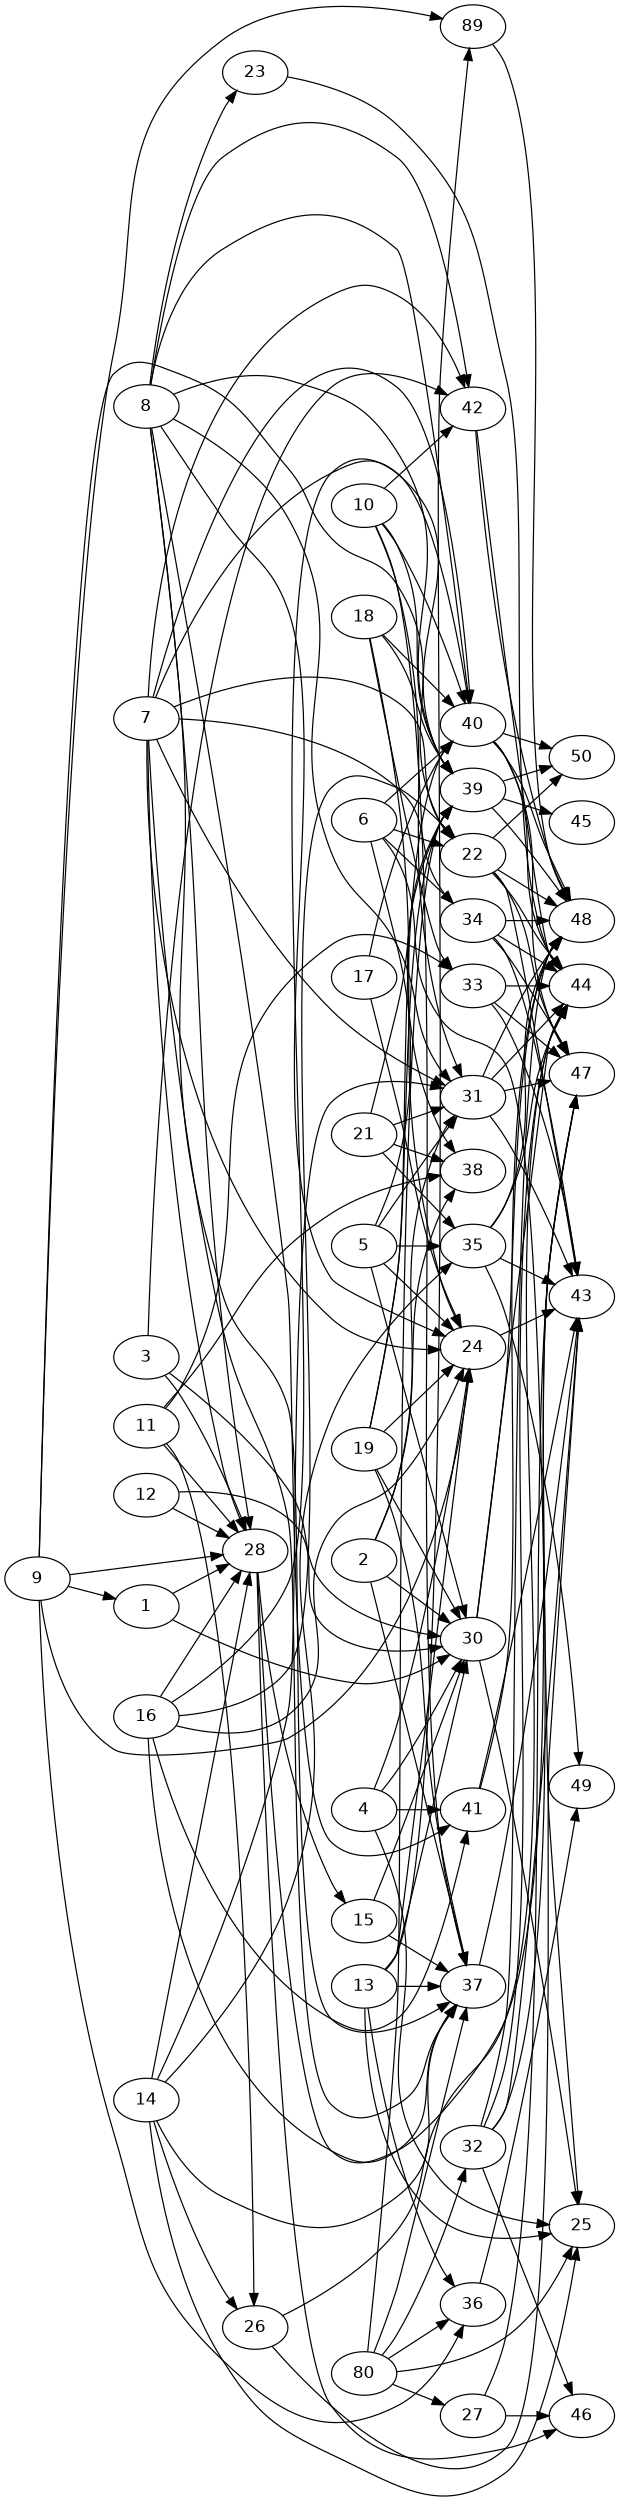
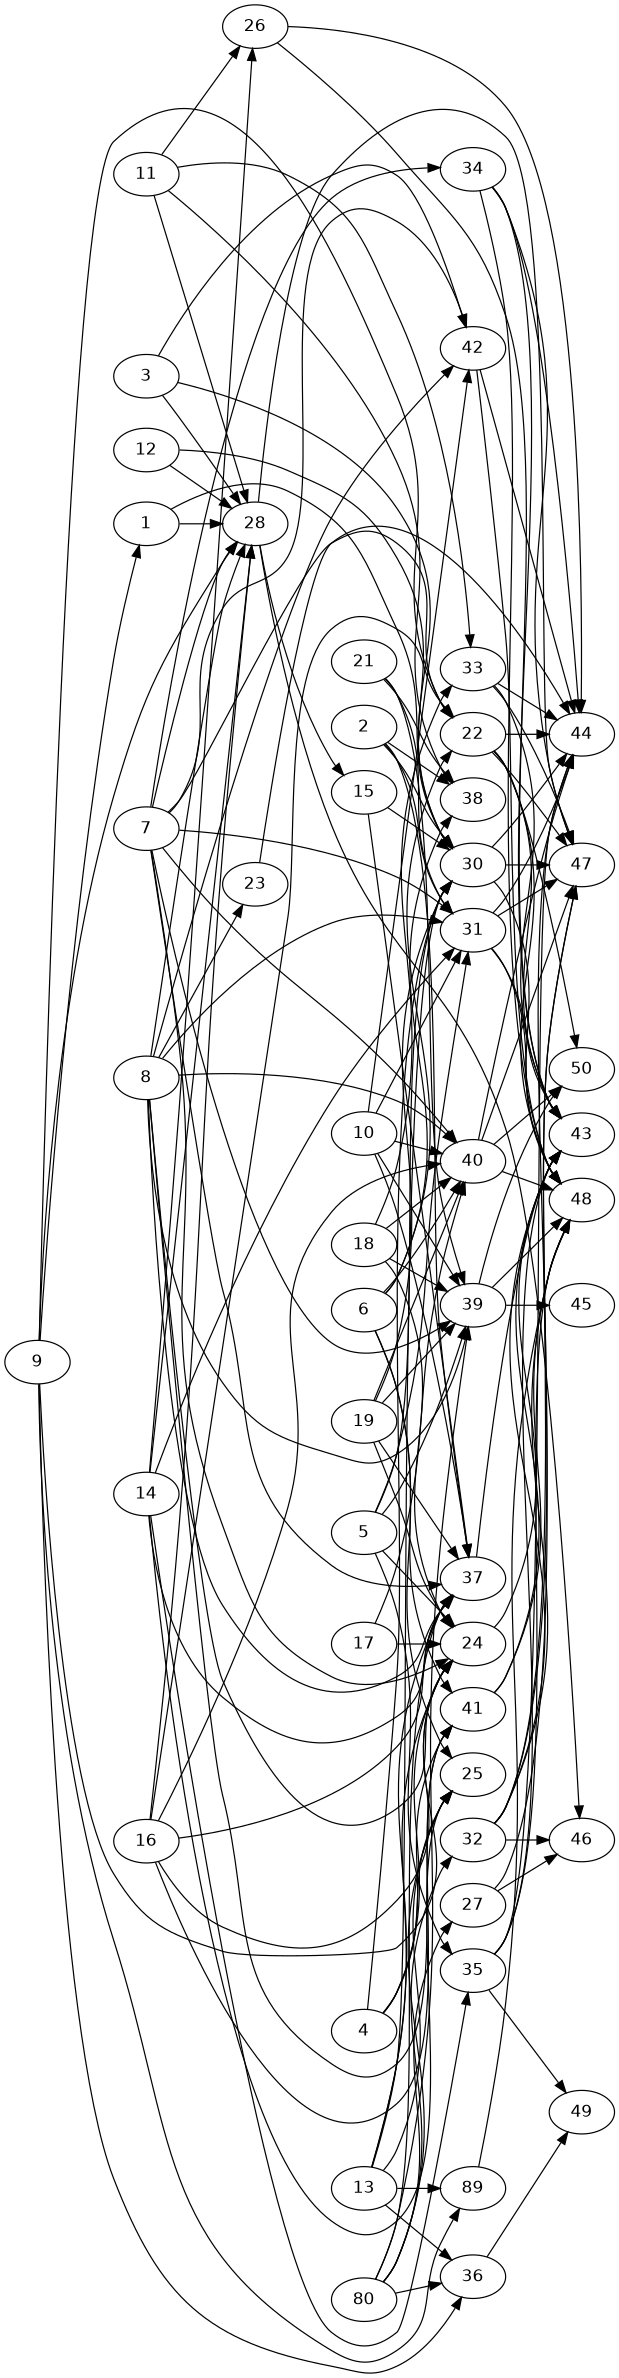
(414, 866) -> (410, 1507)
(414, 1186) -> none
(555, 2058) -> (522, 865)
